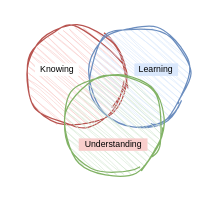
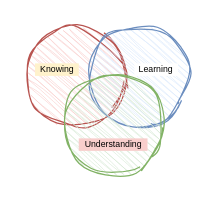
(57, 69) -> (57, 69)
(156, 69) -> (156, 69)
